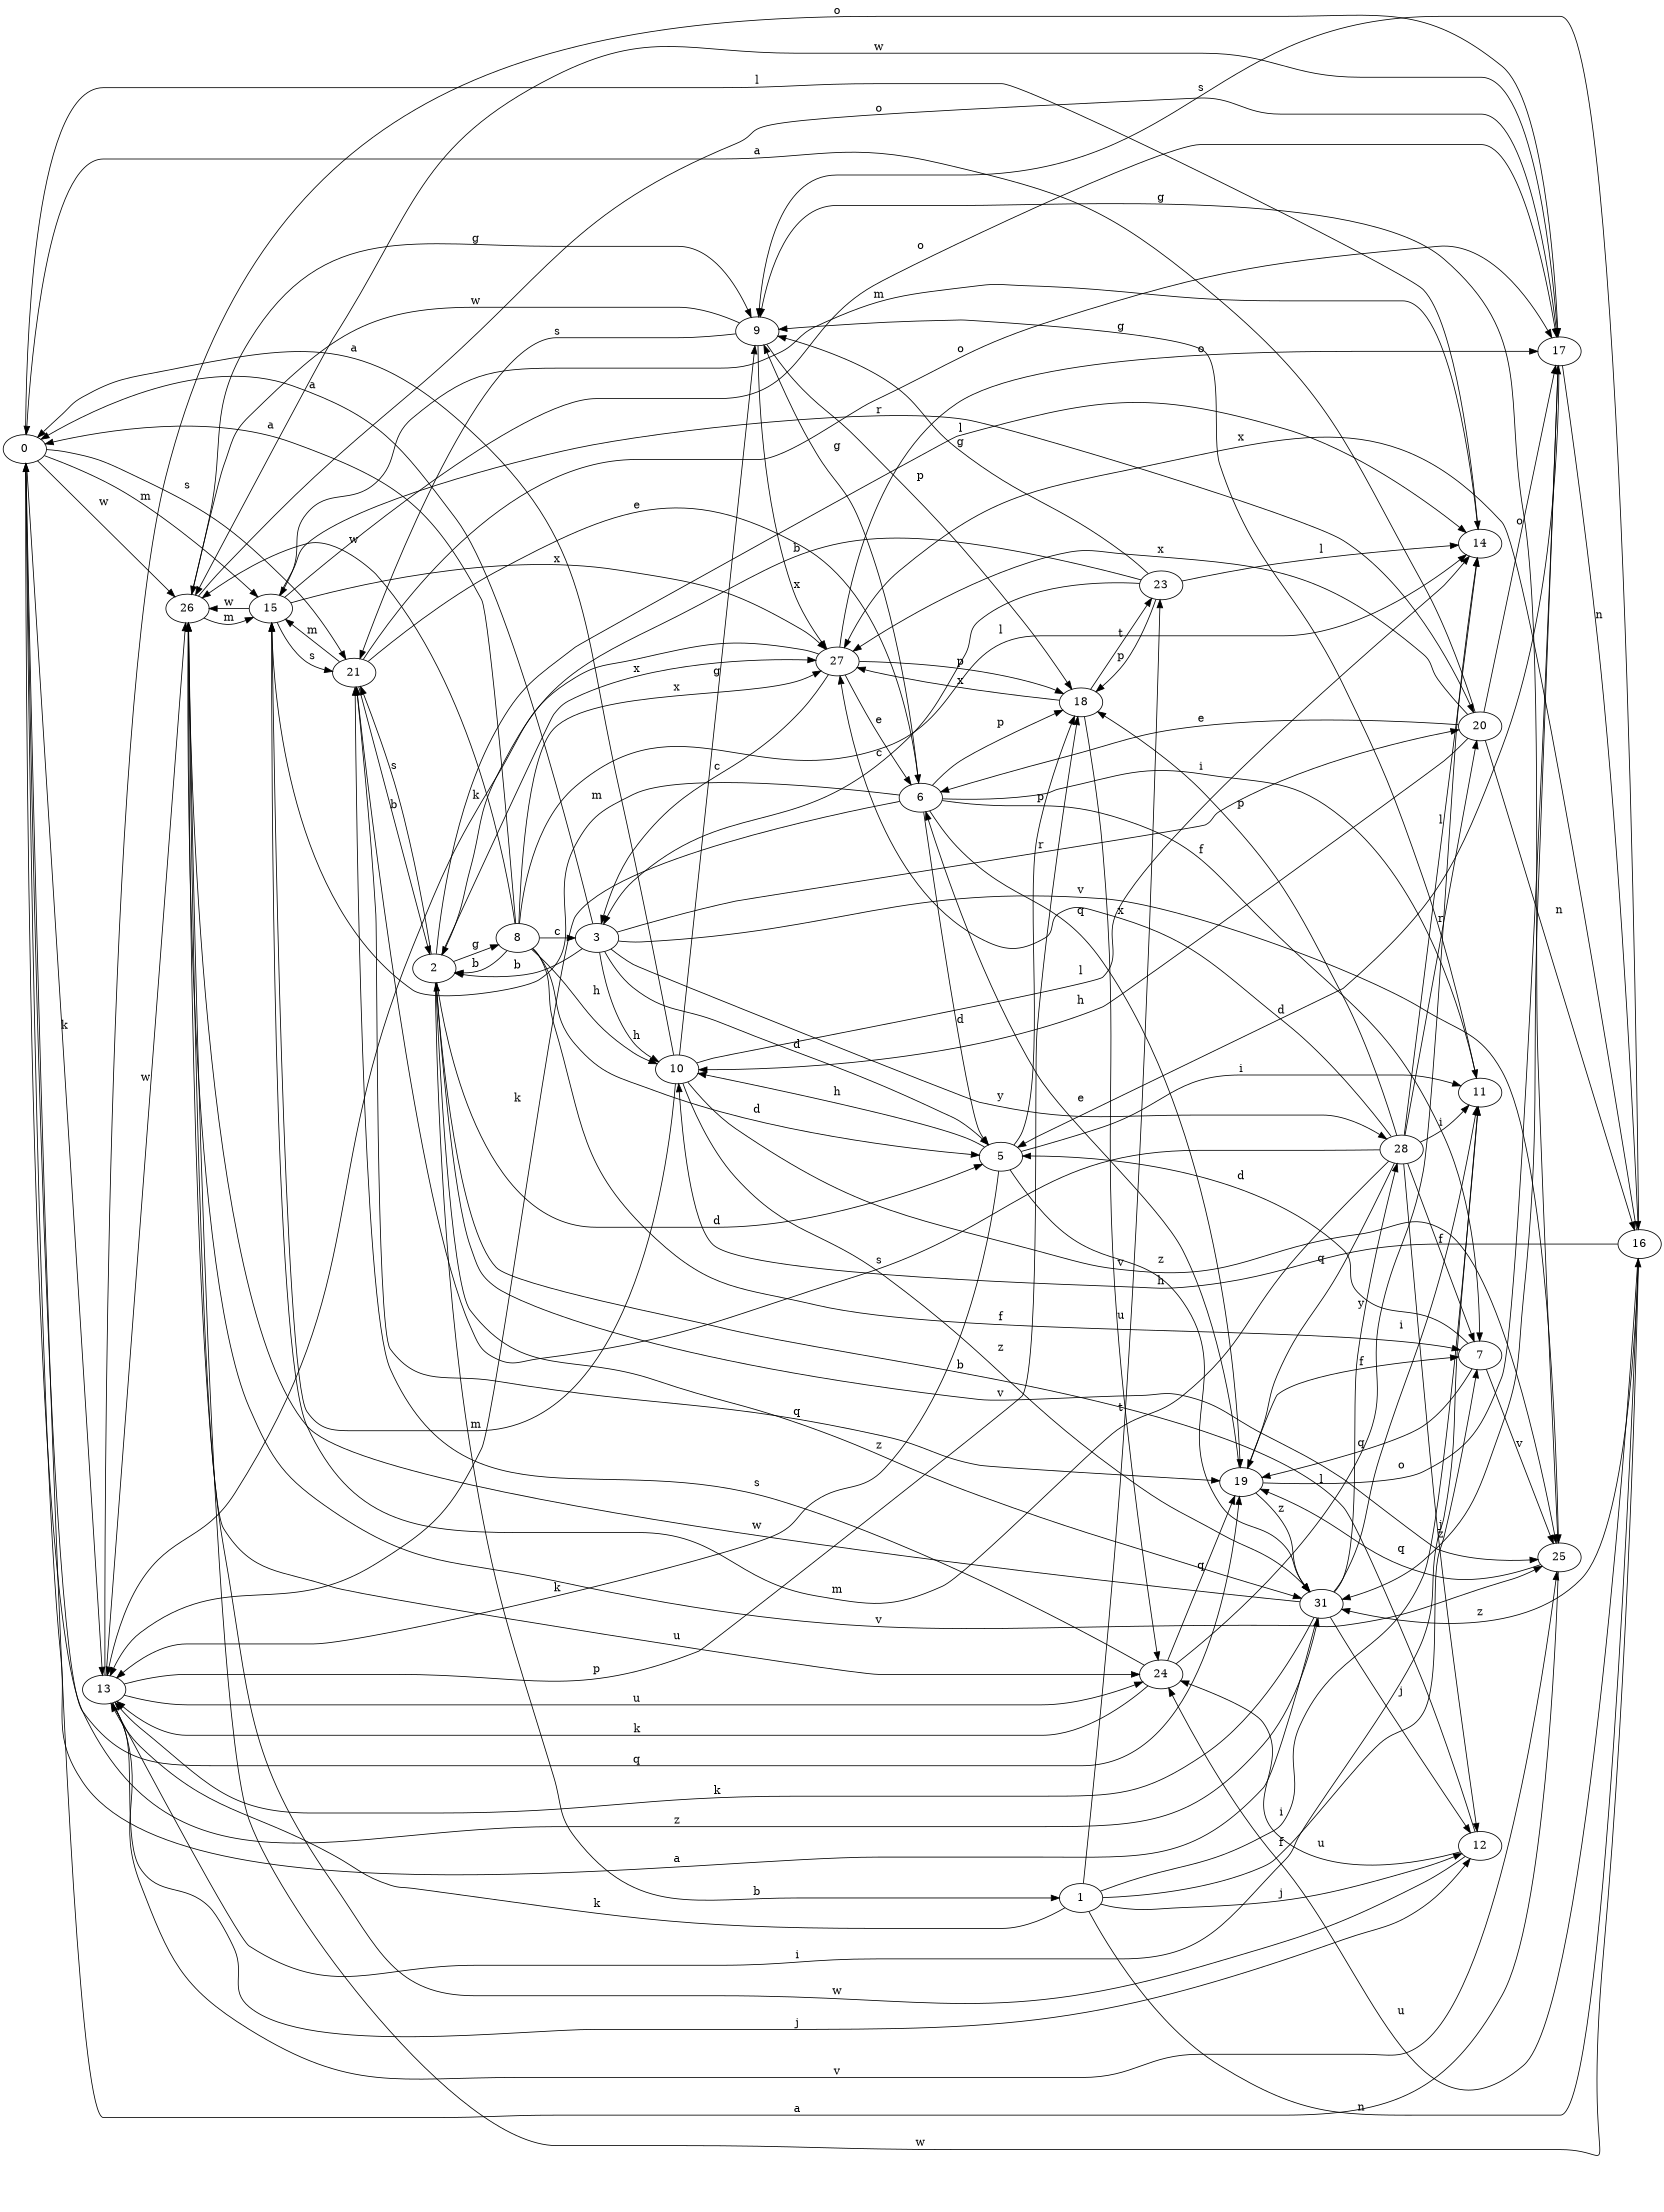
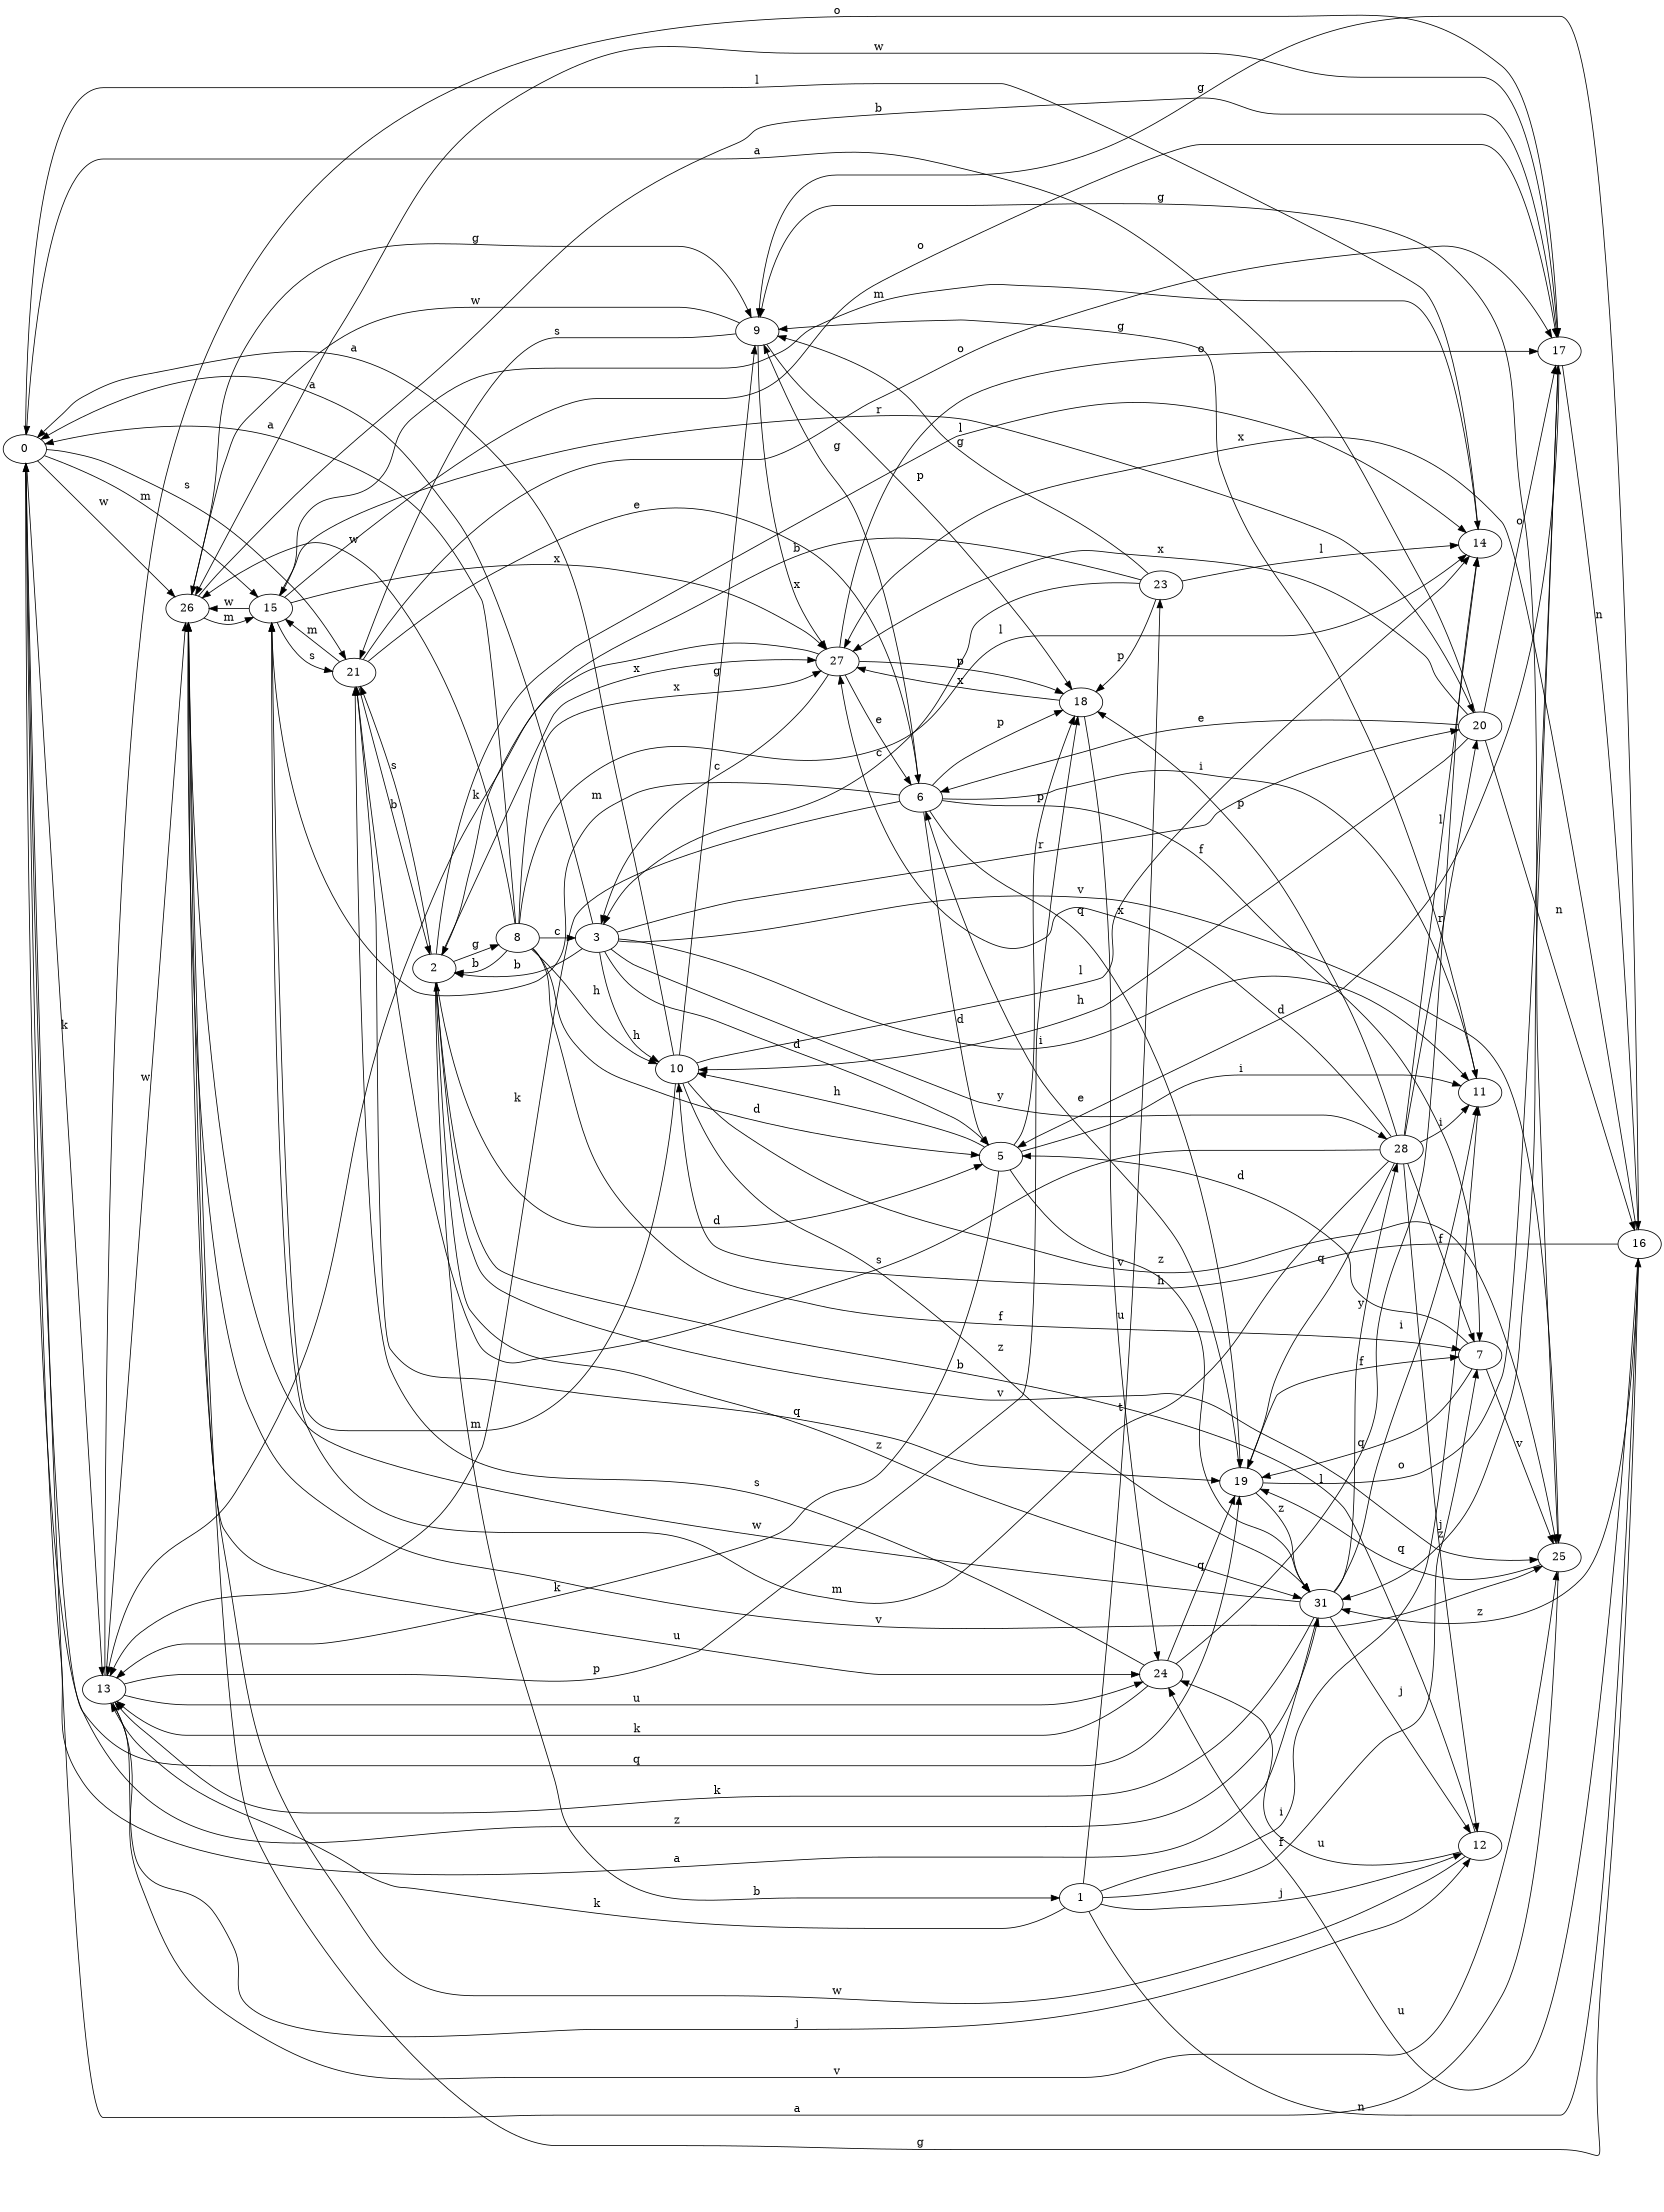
(1201, 88) -> (1201, 88)
(879, 109) -> (879, 109)
(1119, 647) -> none
(1037, 1959) -> (1053, 1045)
(921, 2143) -> (921, 2143)
